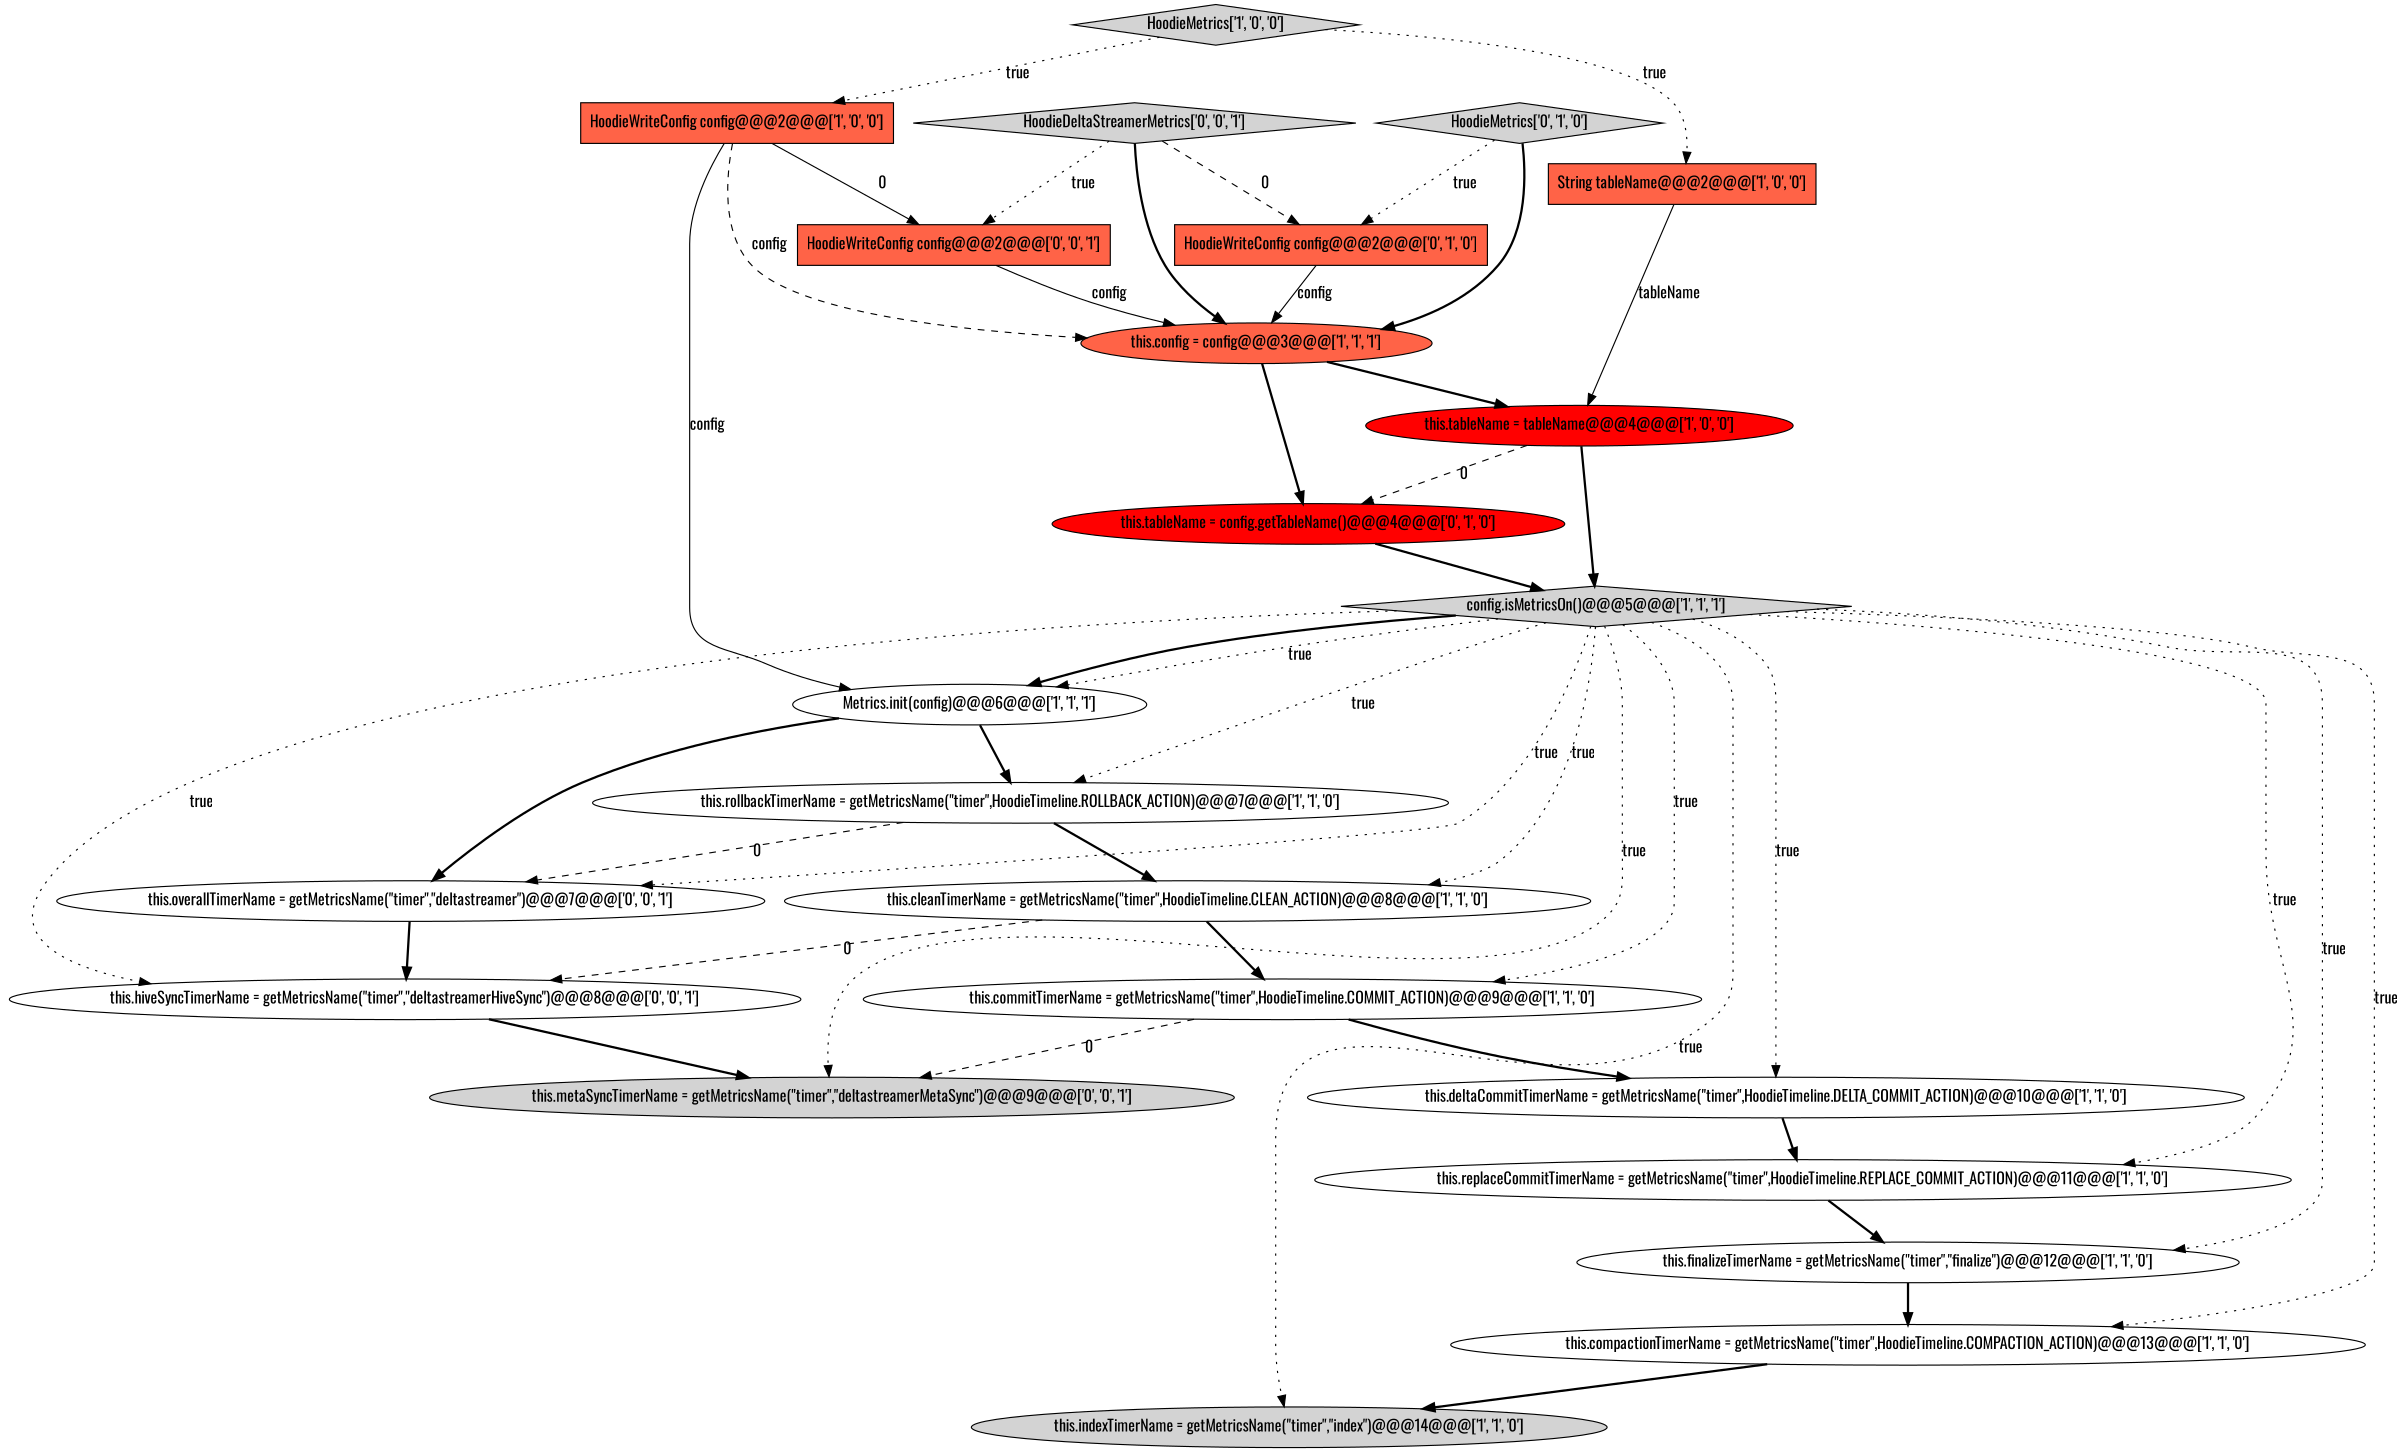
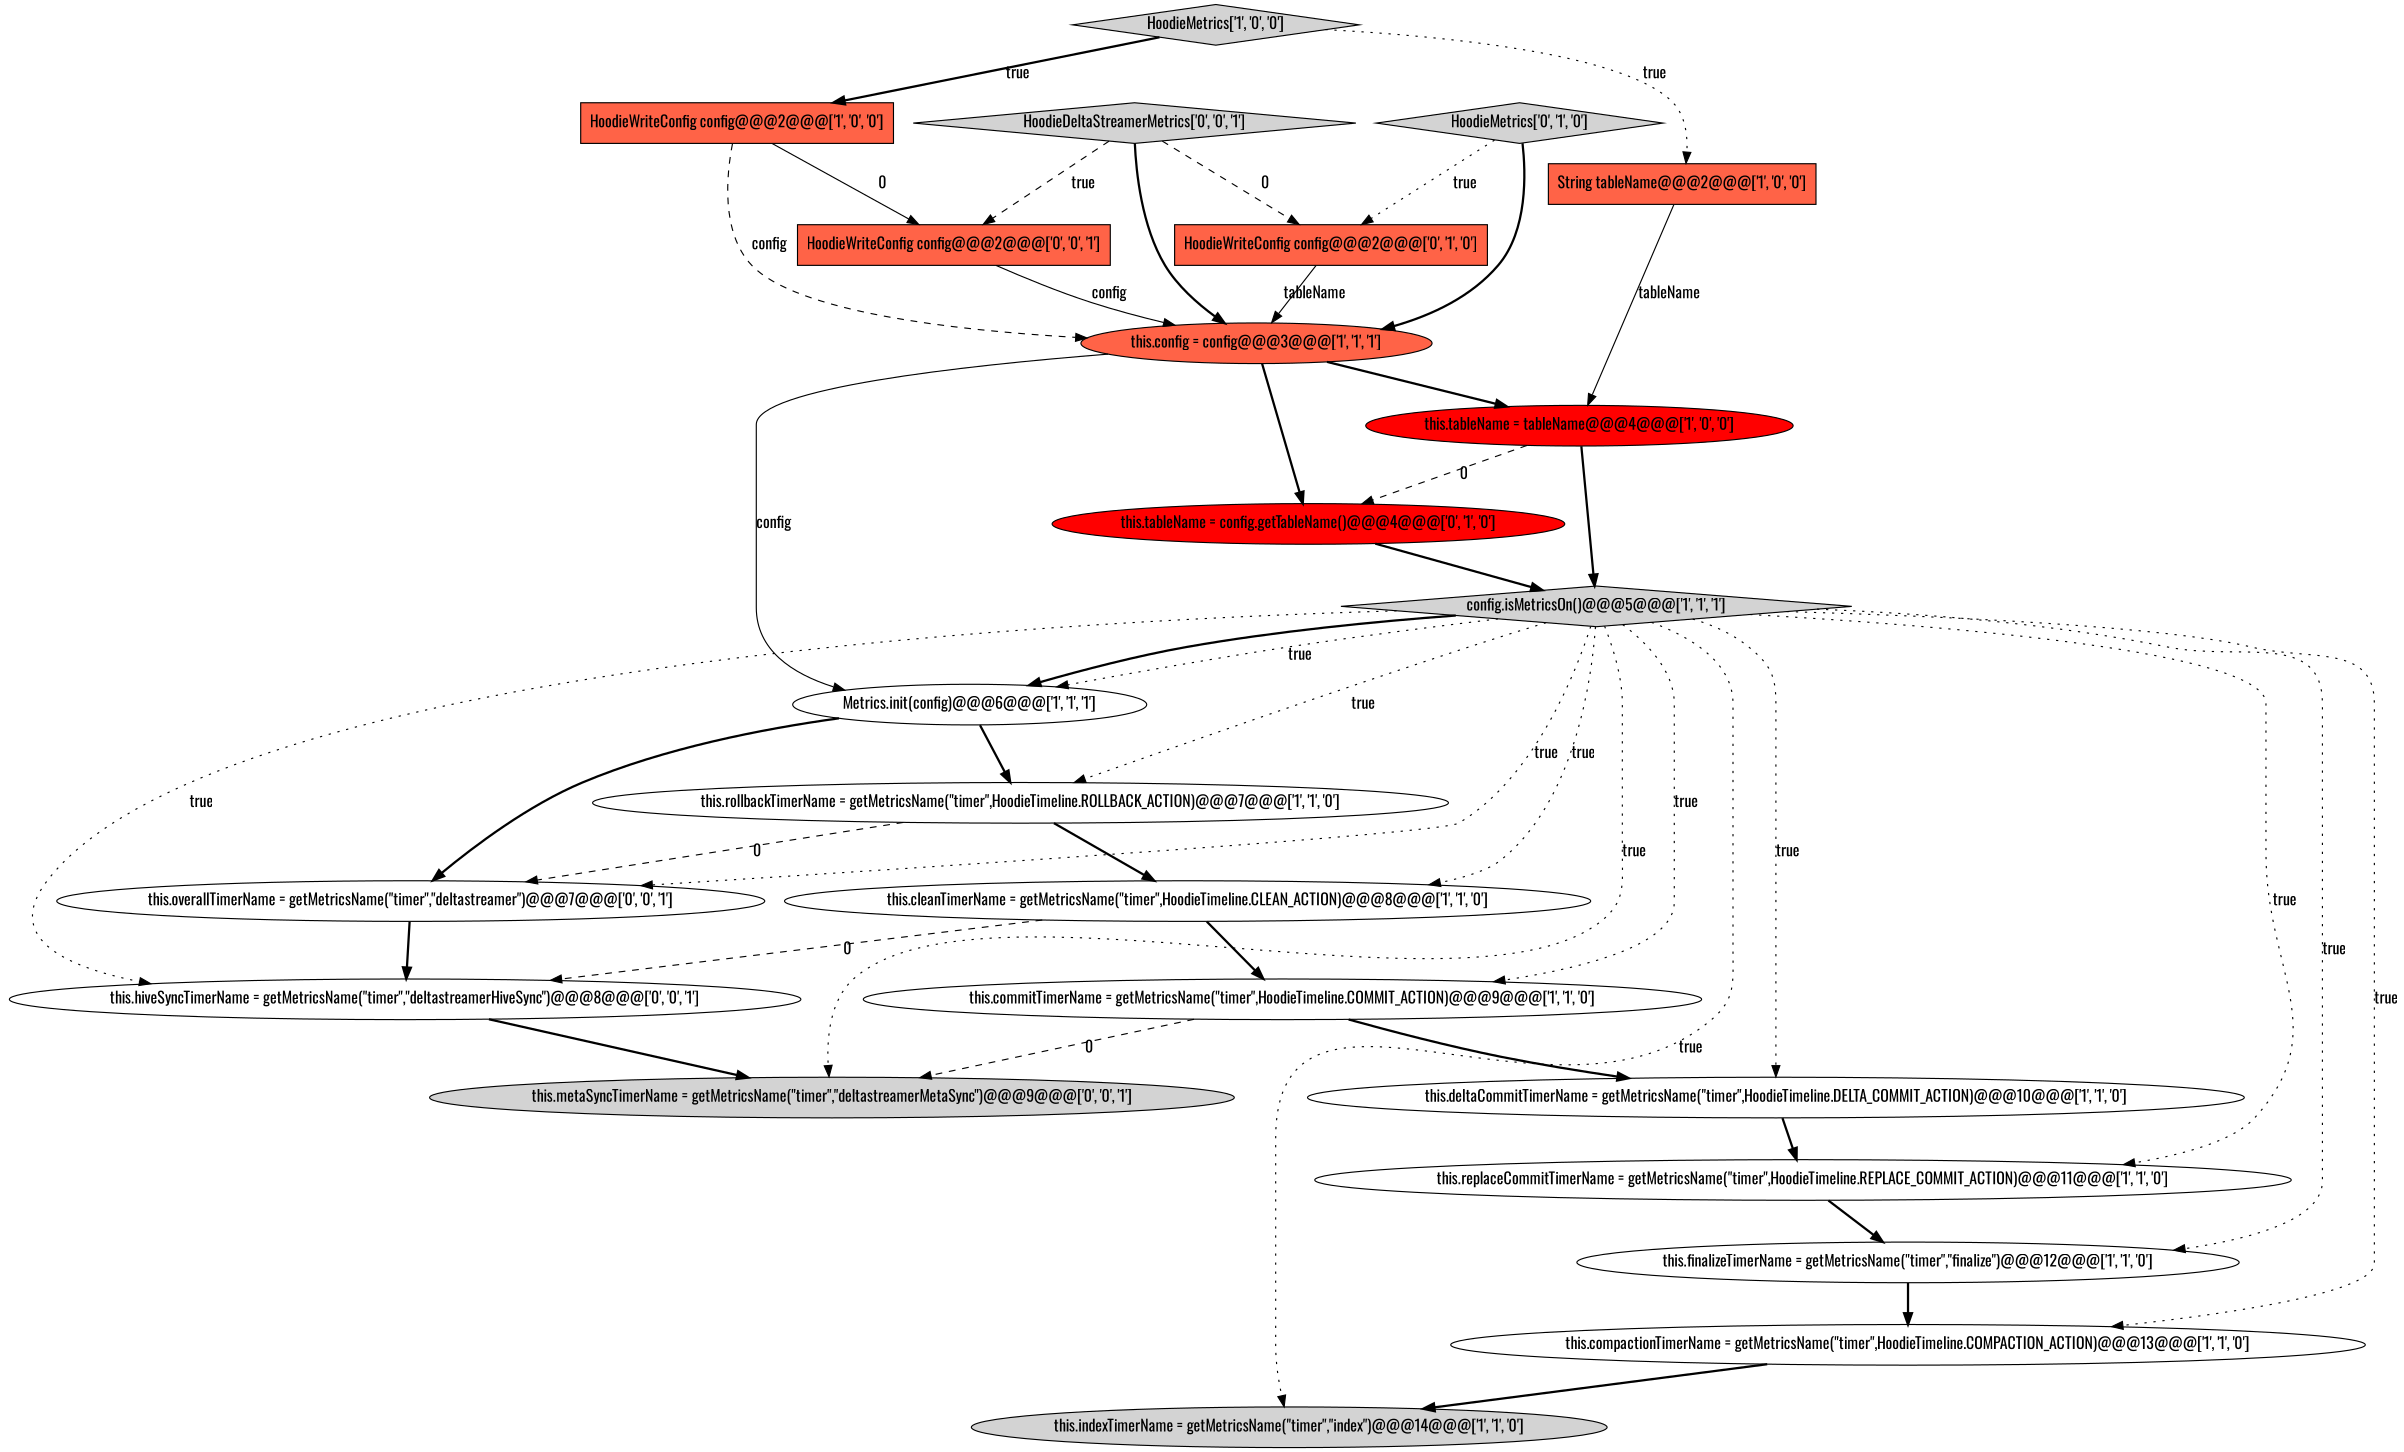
(1002, 69) -> (1002, 69)
(1051, 180) -> (1051, 180)
(1315, 294) -> (1315, 294)
(690, 463) -> (780, 405)
